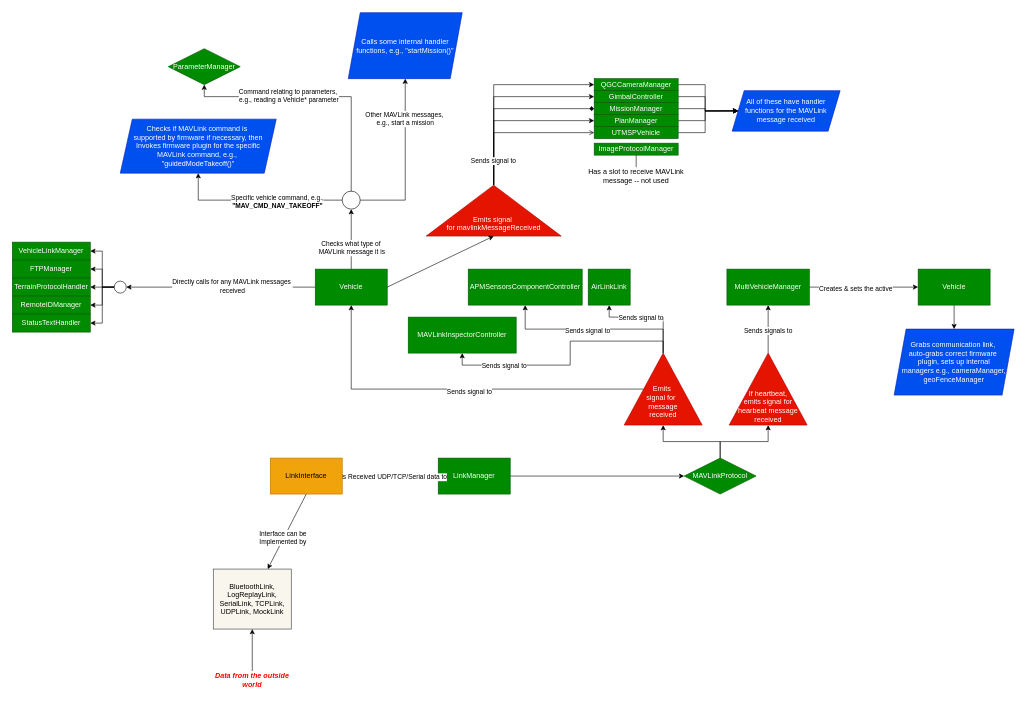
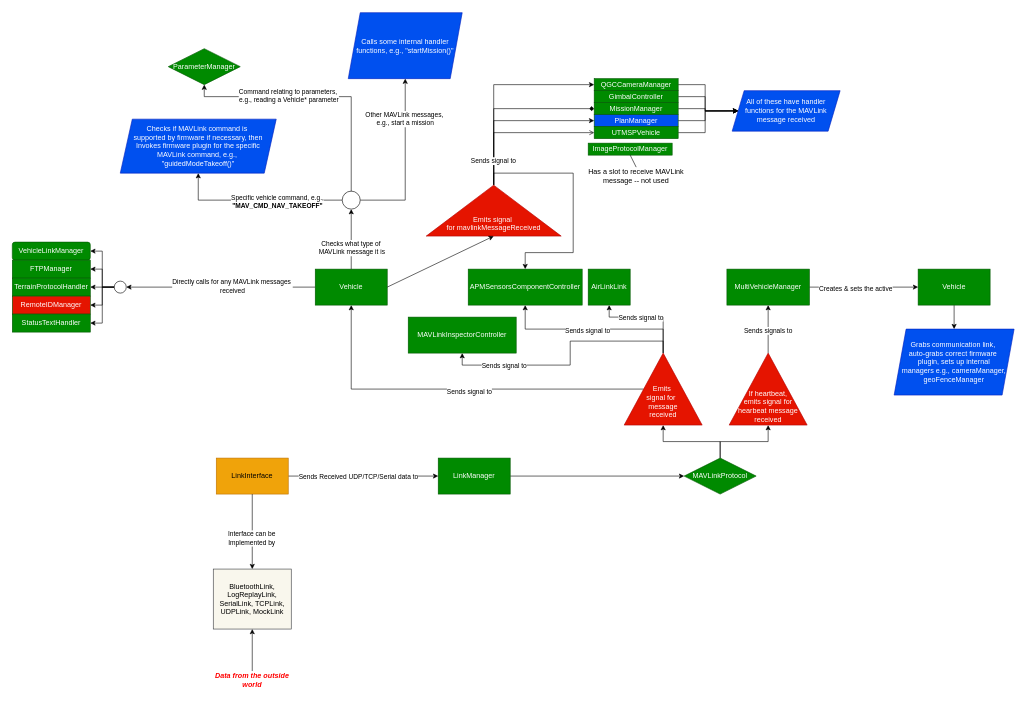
(542, 97) -> (550, 253)
(636, 121) -> (636, 121)
(636, 149) -> (630, 149)
(51, 251) -> (51, 251)
(51, 305) -> (51, 305)
(306, 476) -> (252, 476)
